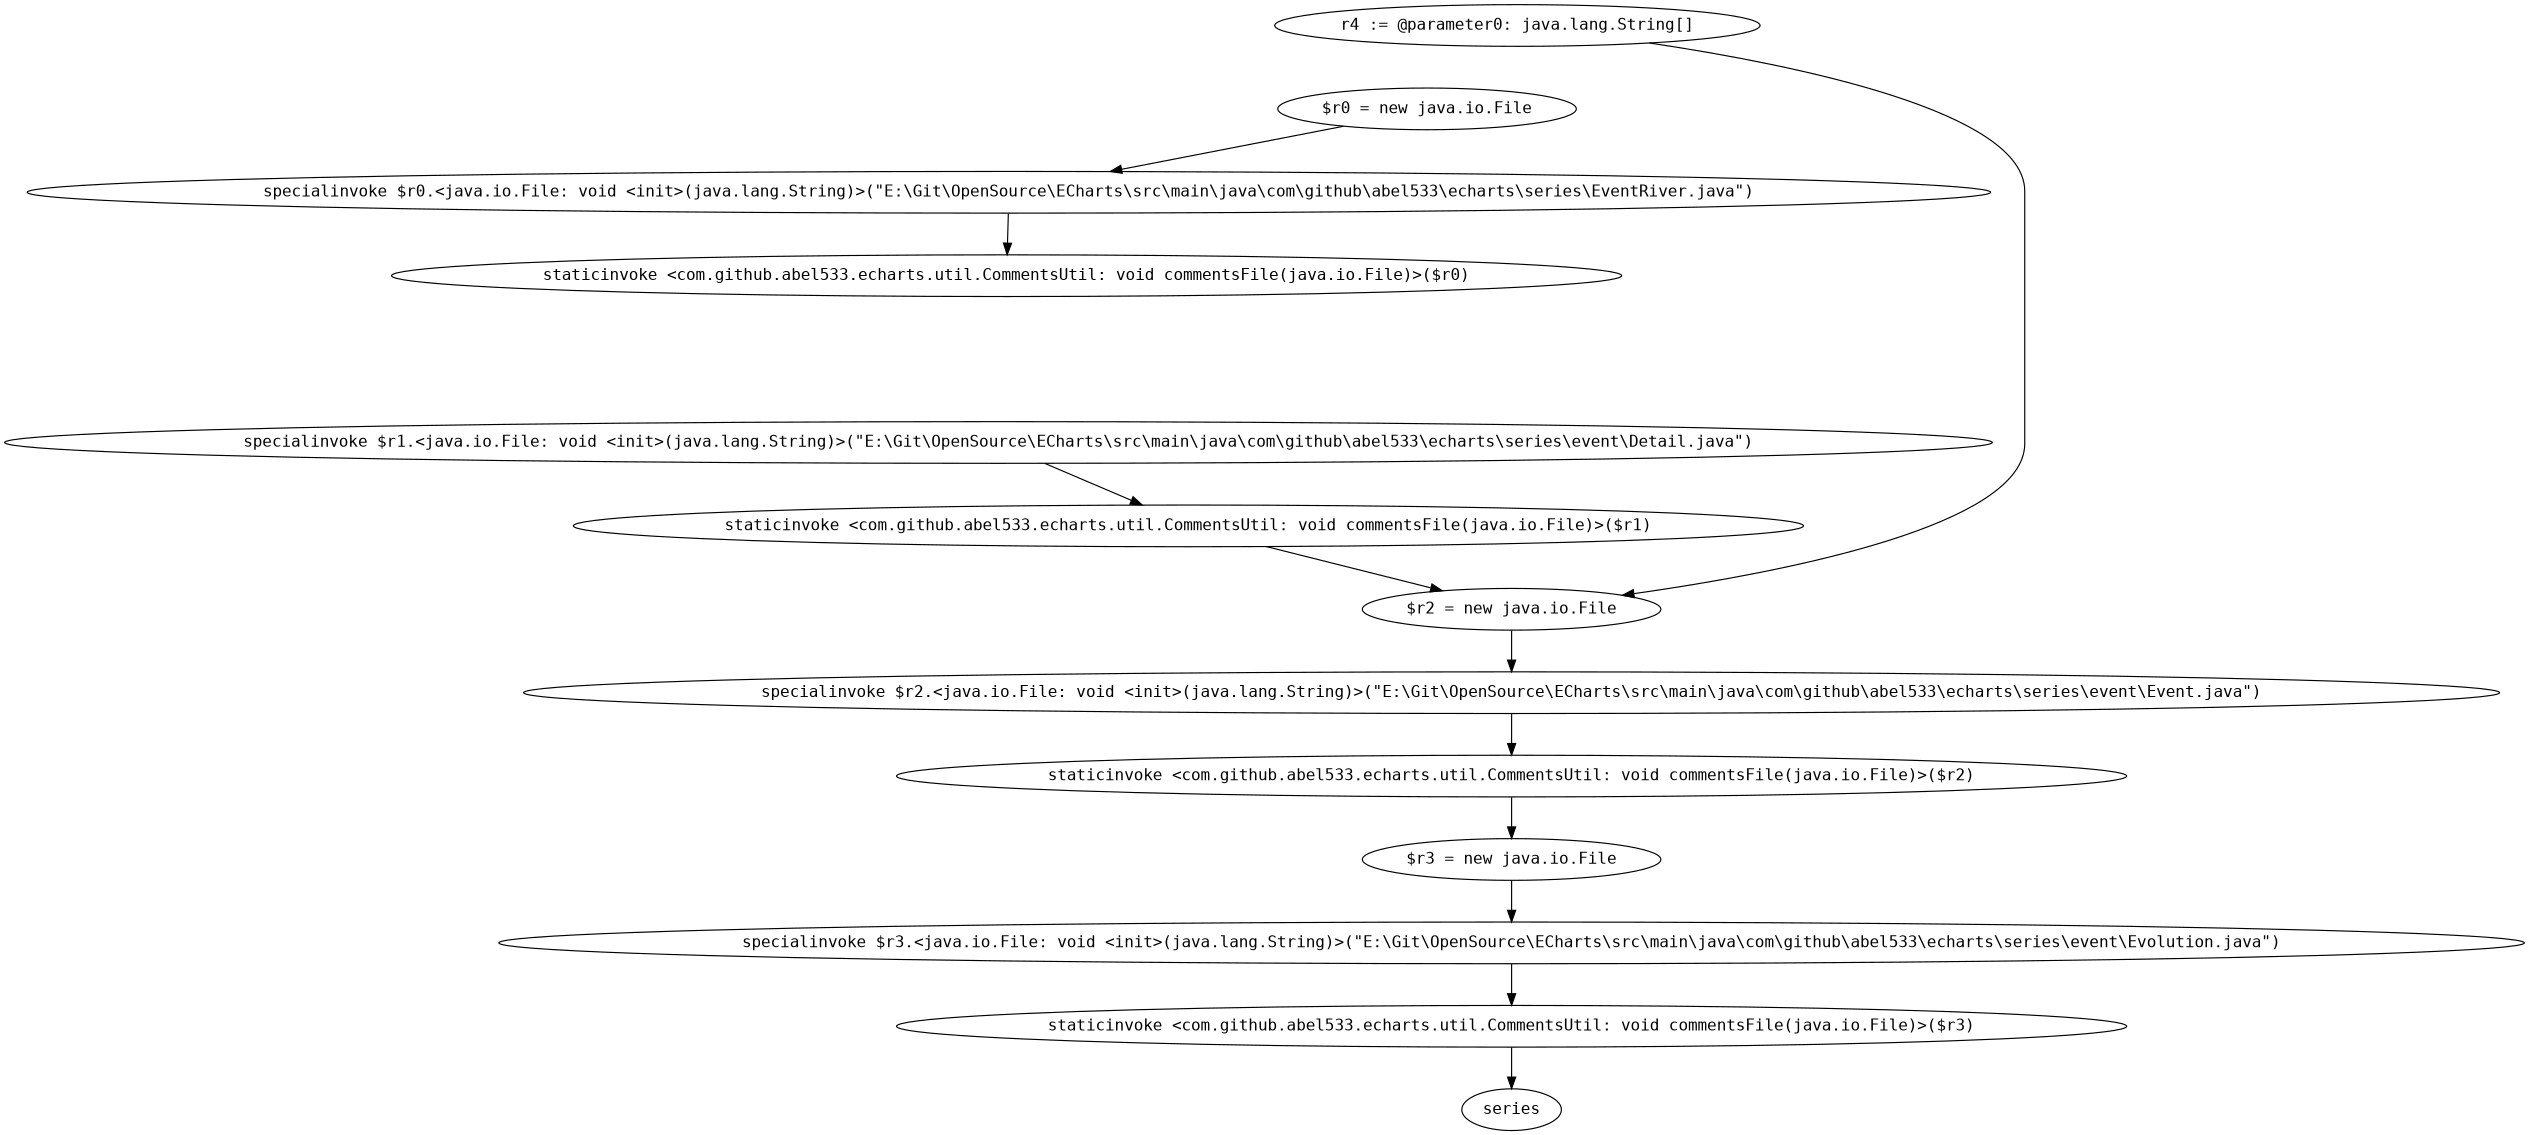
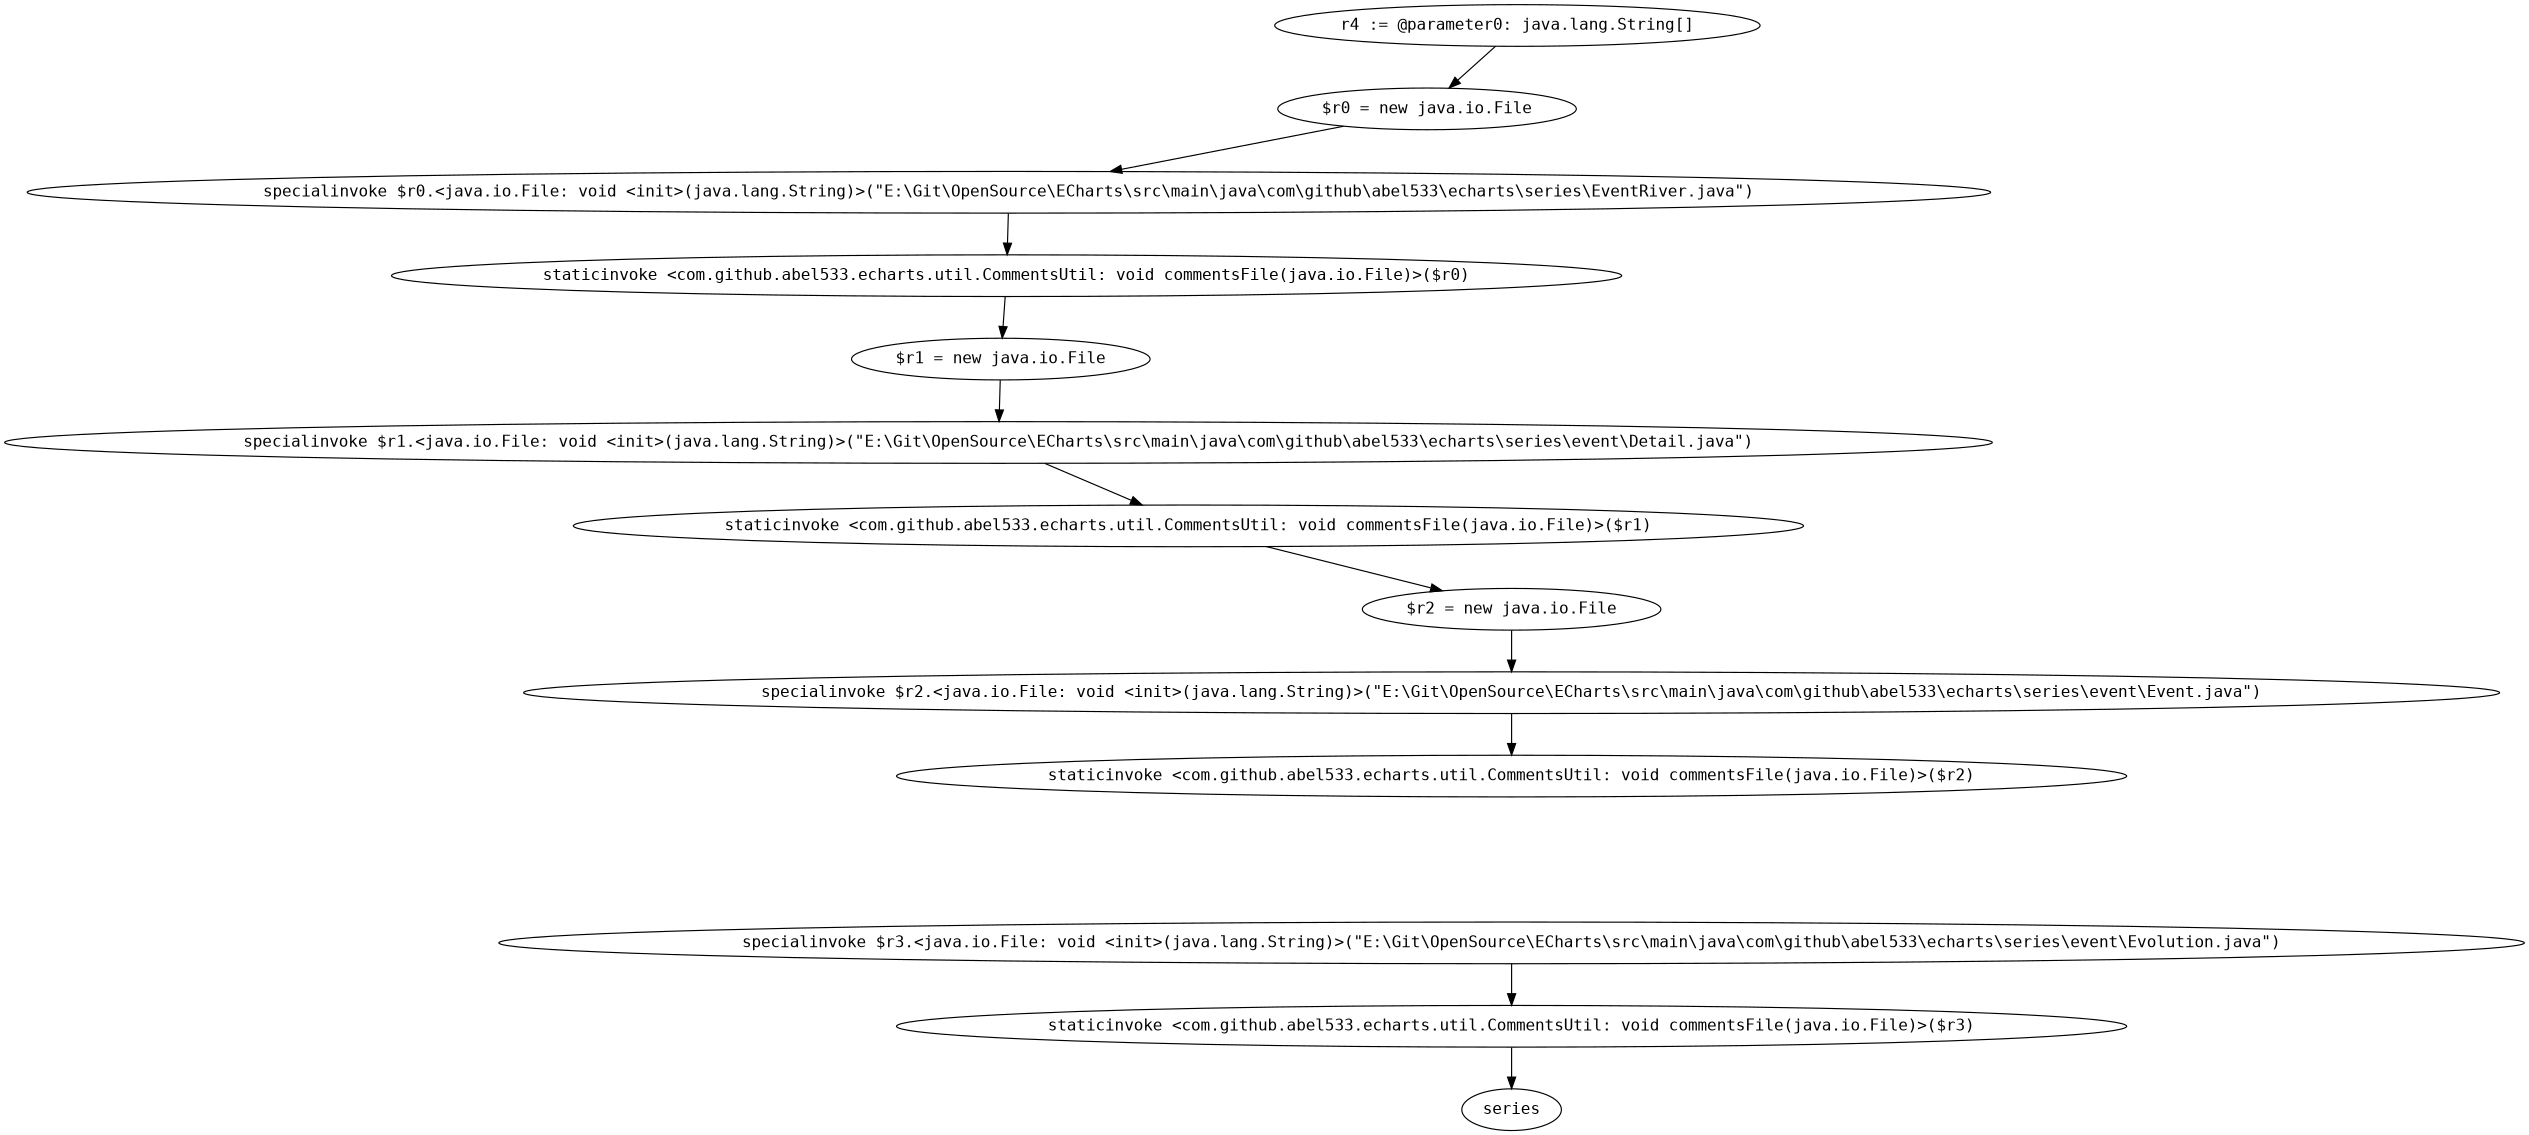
(2025, 325) -> (1477, 63)
none -> (1001, 359)
(1512, 859) -> none
